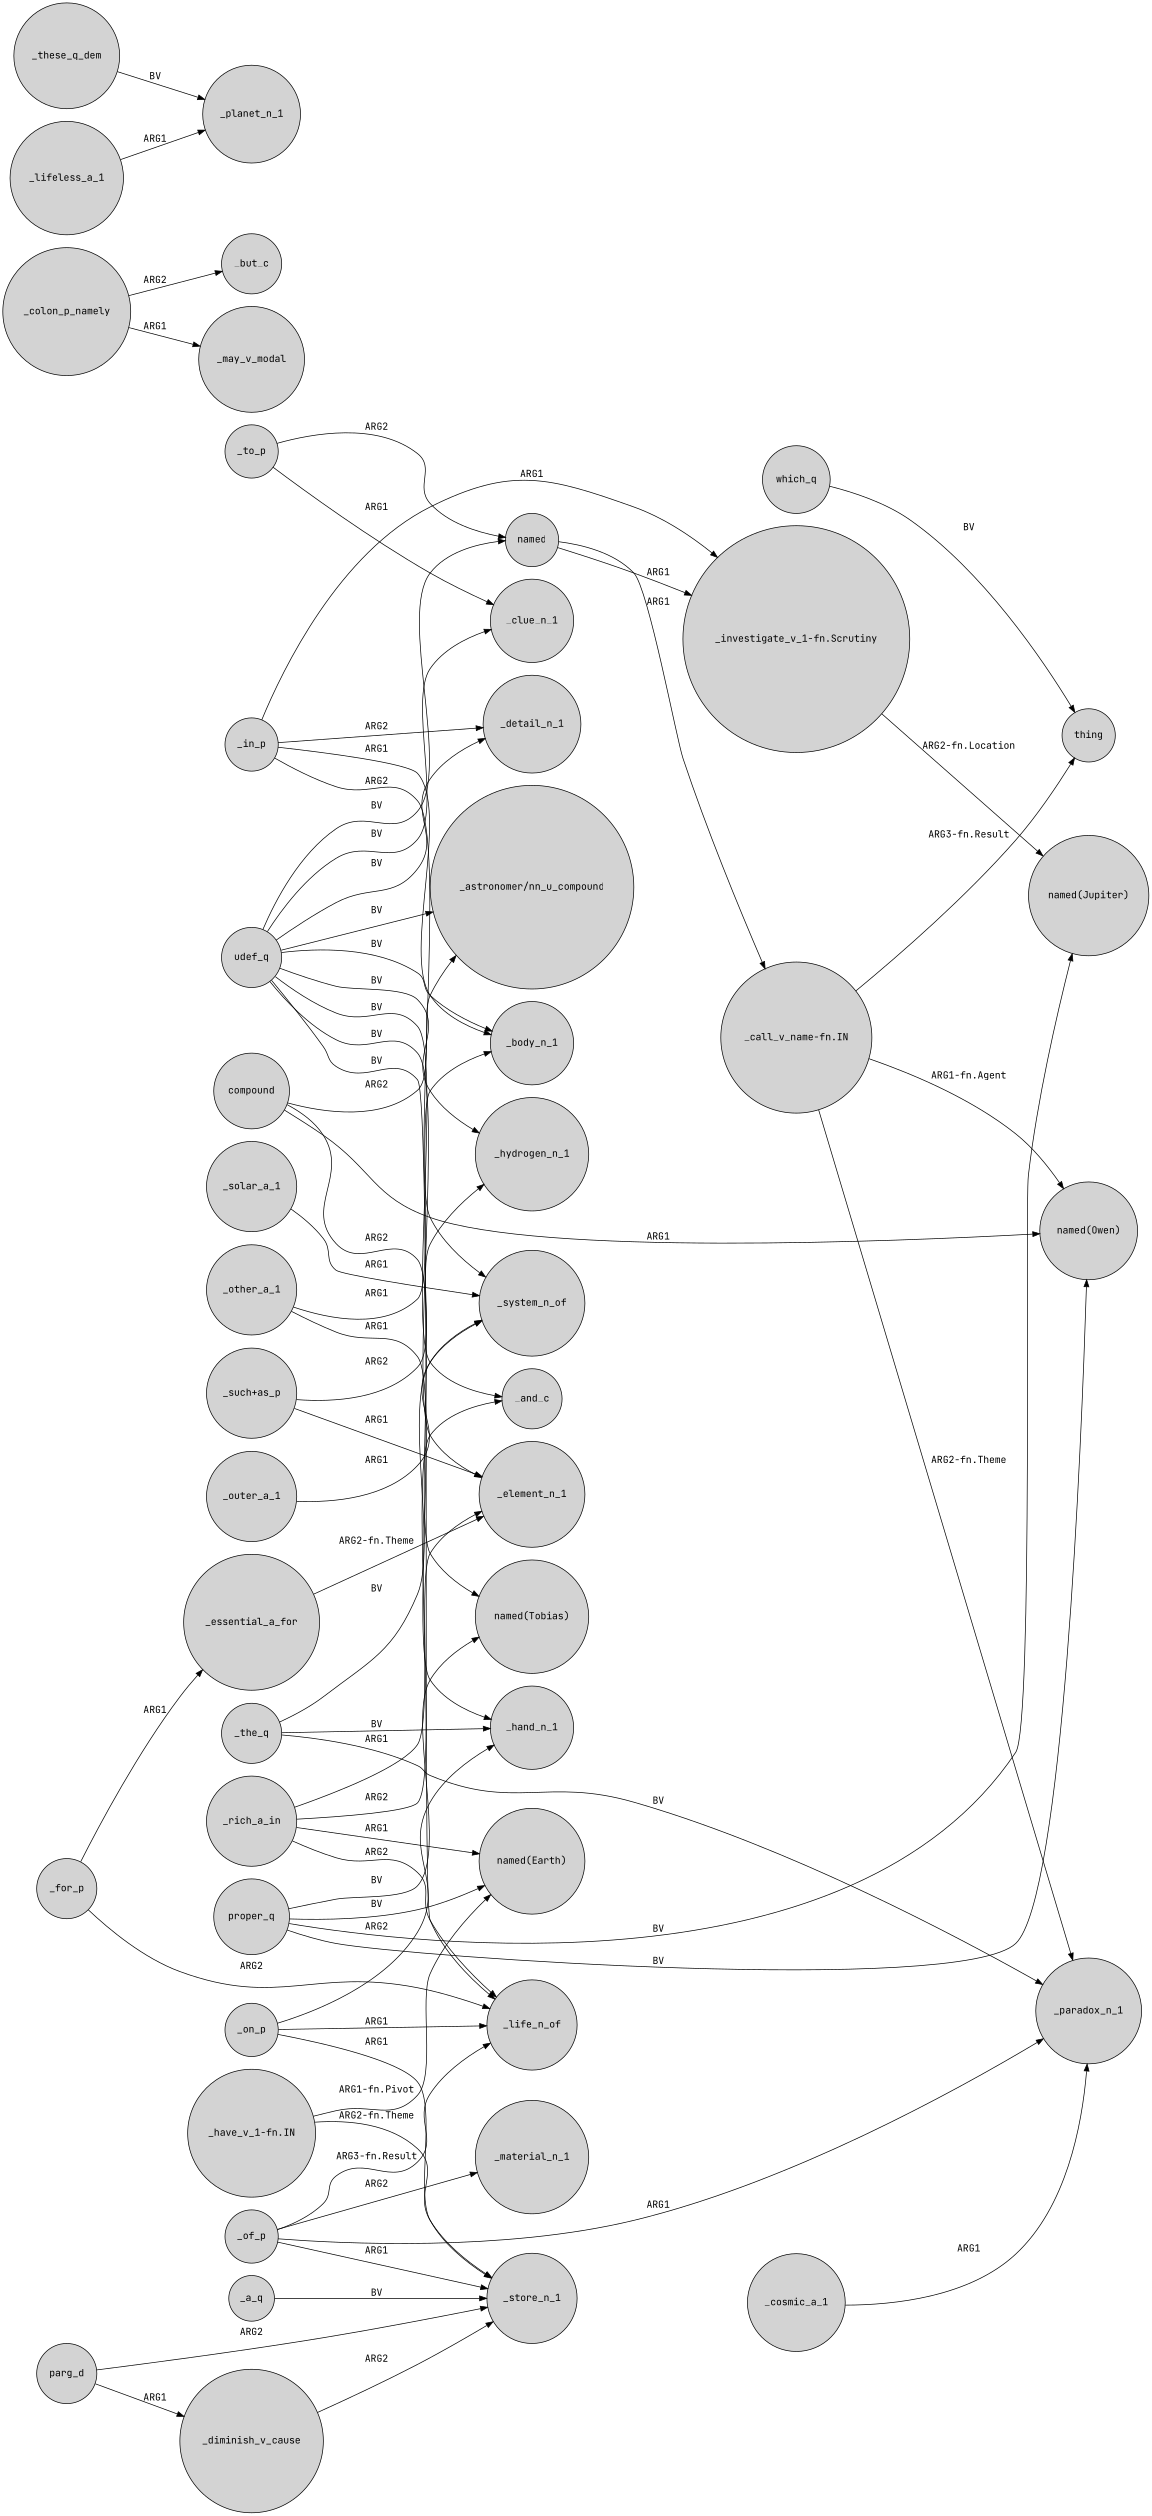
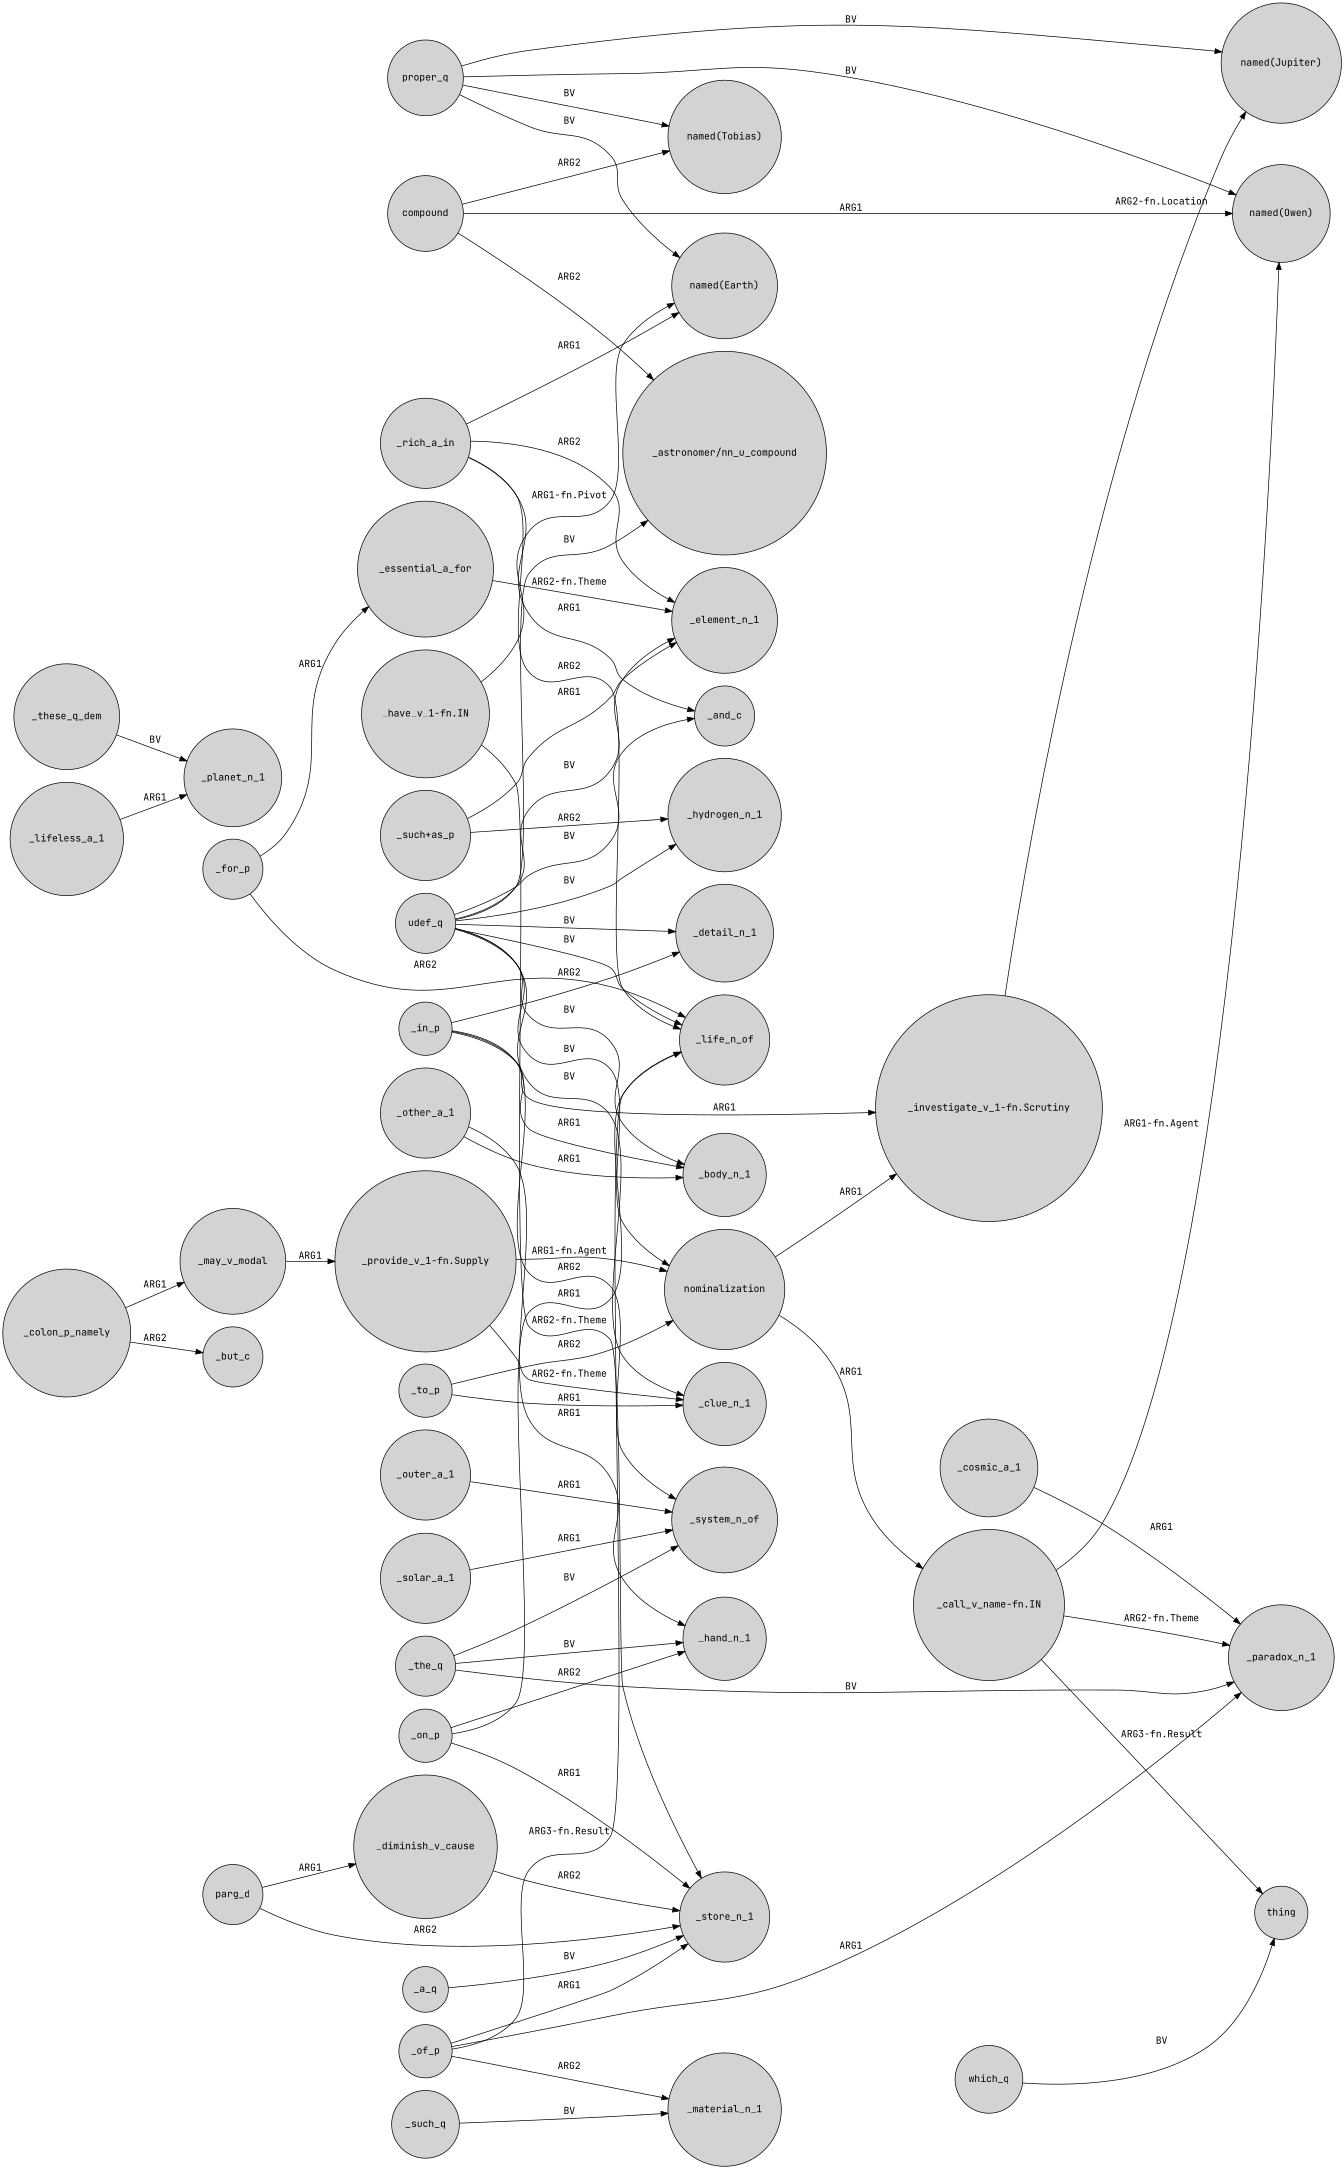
(532, 540) -> (725, 1289)
none -> (426, 1261)
none -> (426, 2124)
